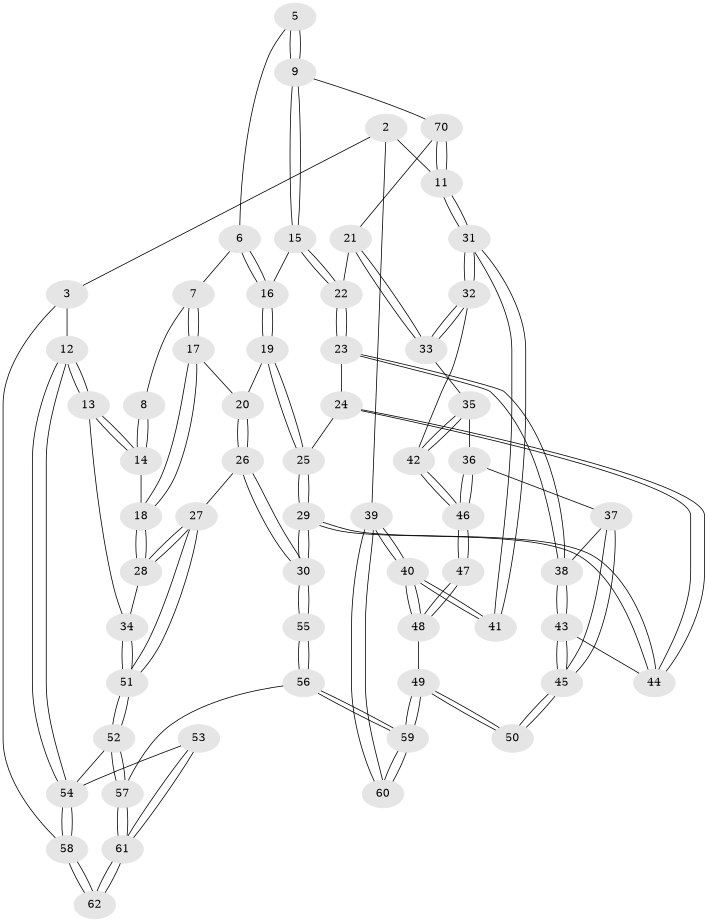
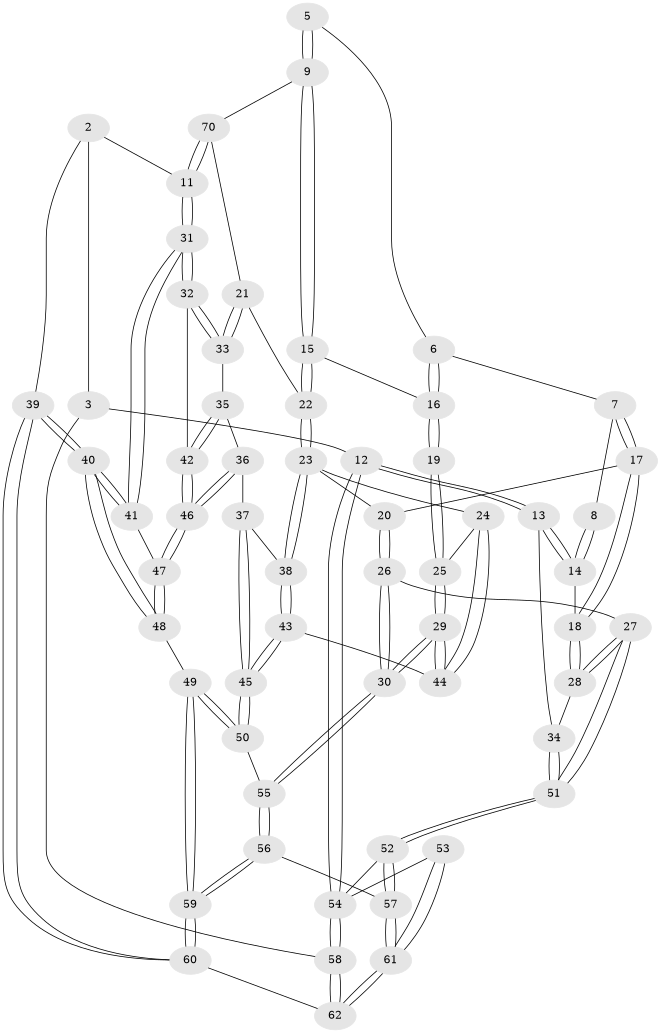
(255, 378) -> (342, 486)
none -> (146, 544)
none -> (254, 766)
none -> (263, 988)
